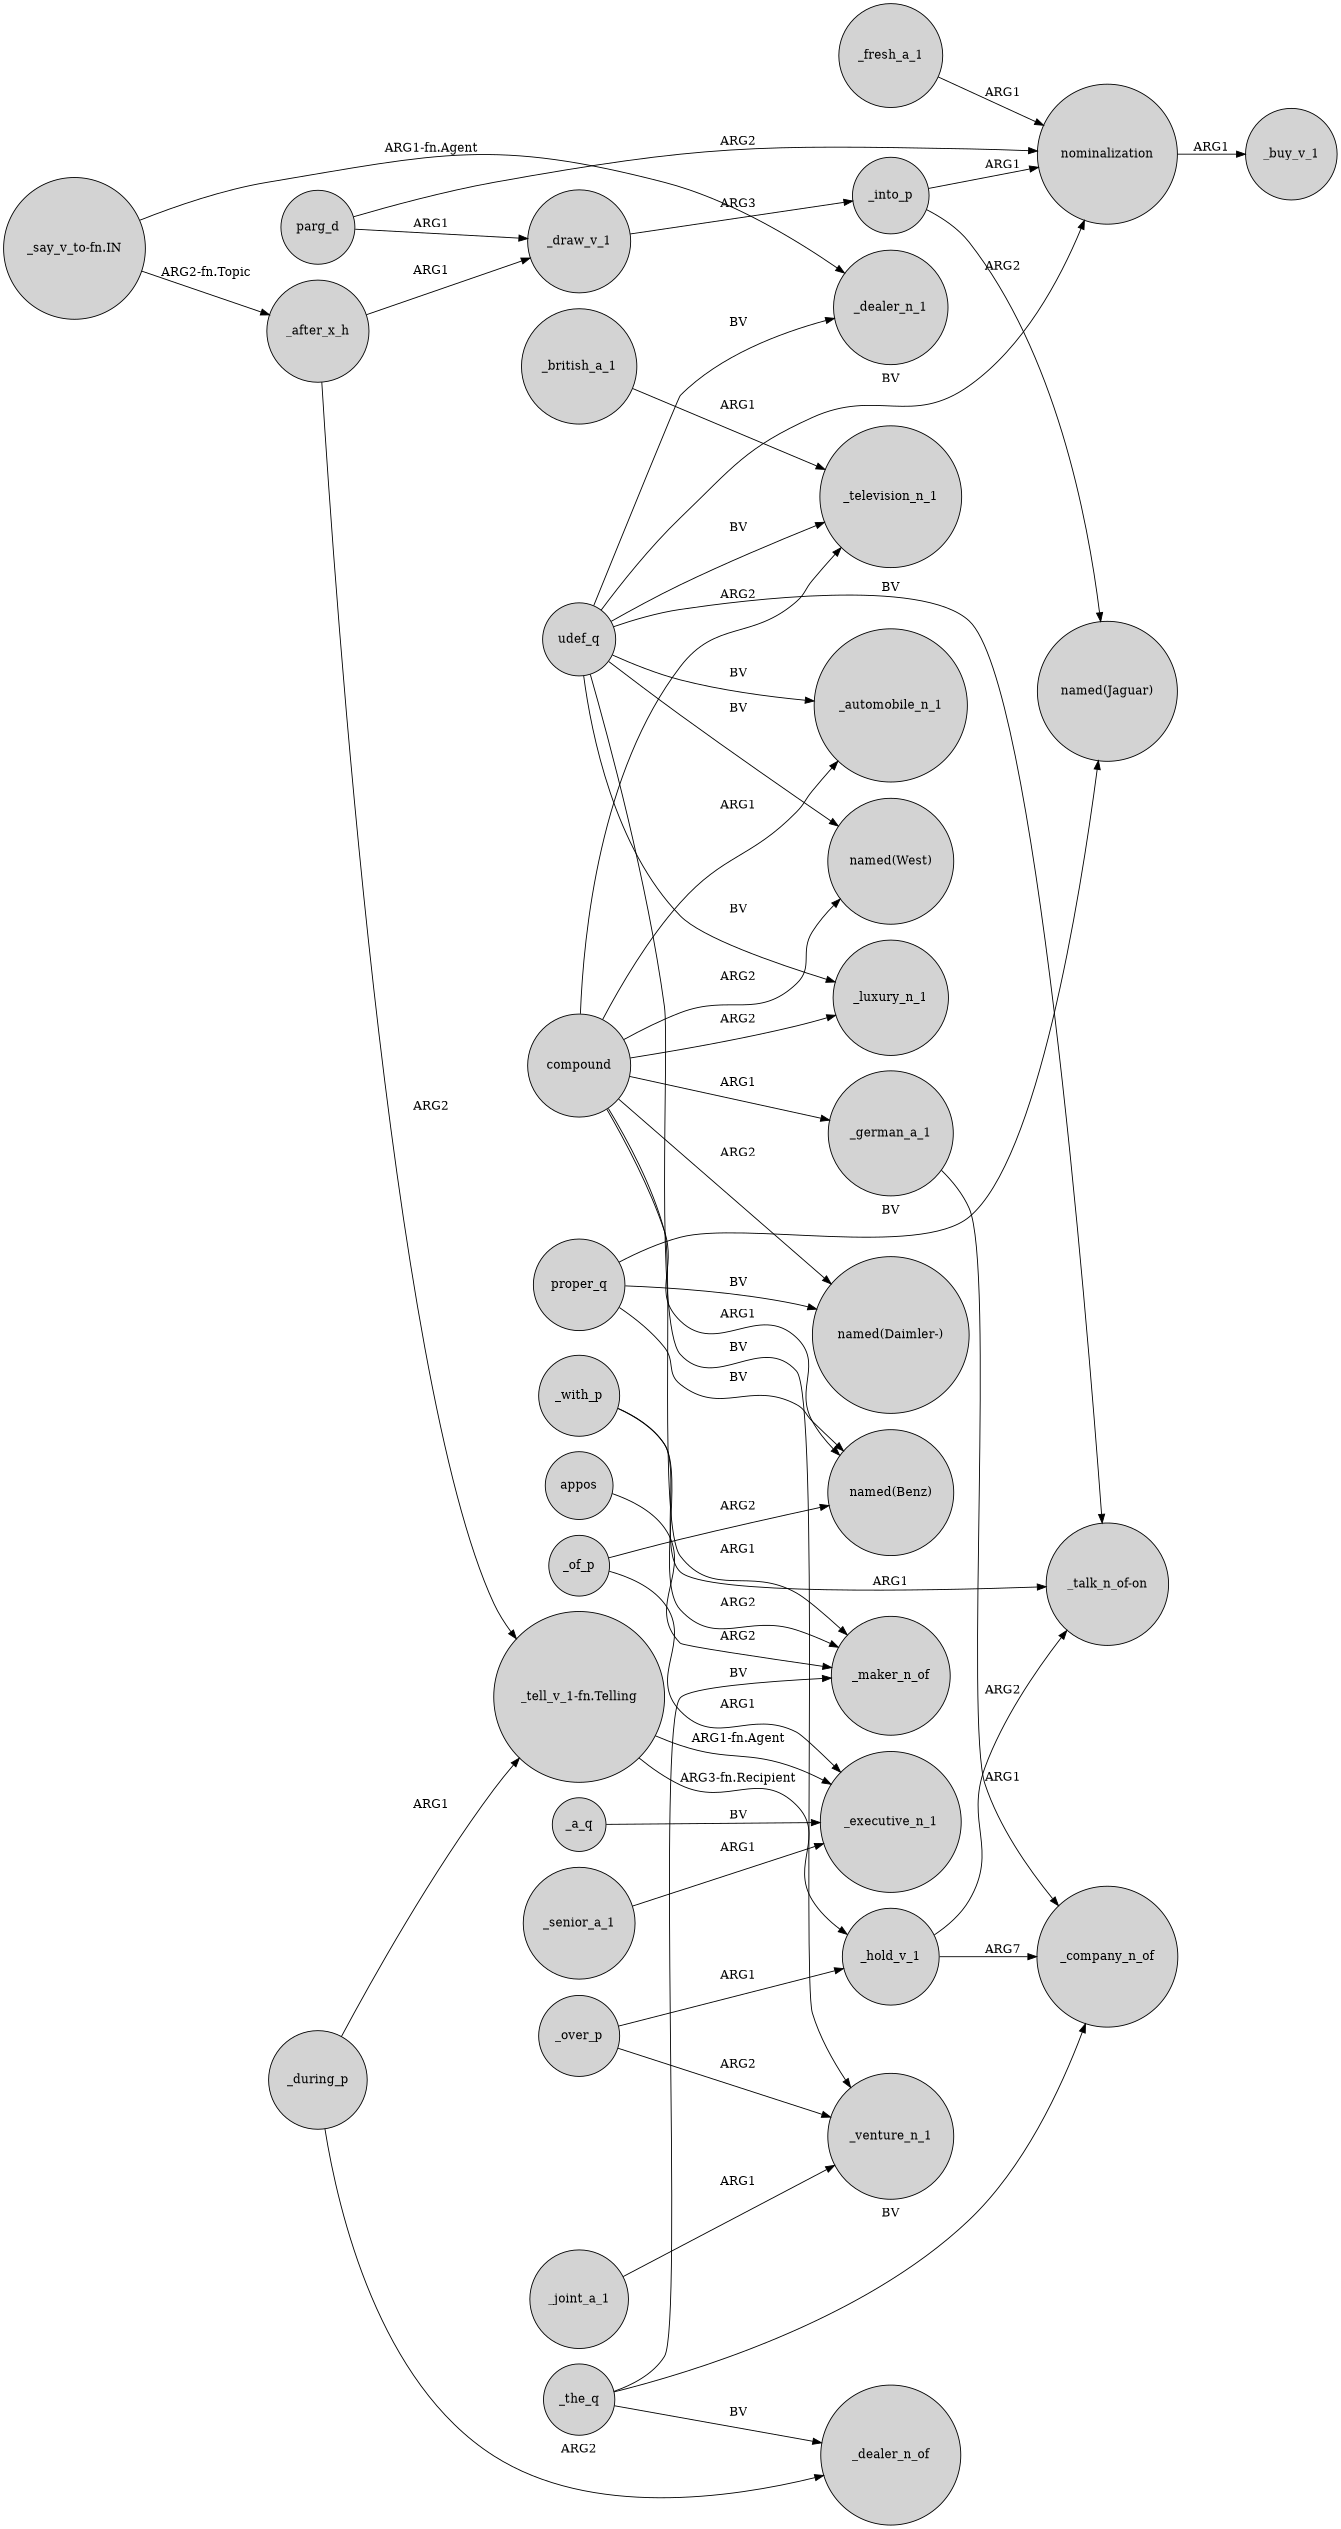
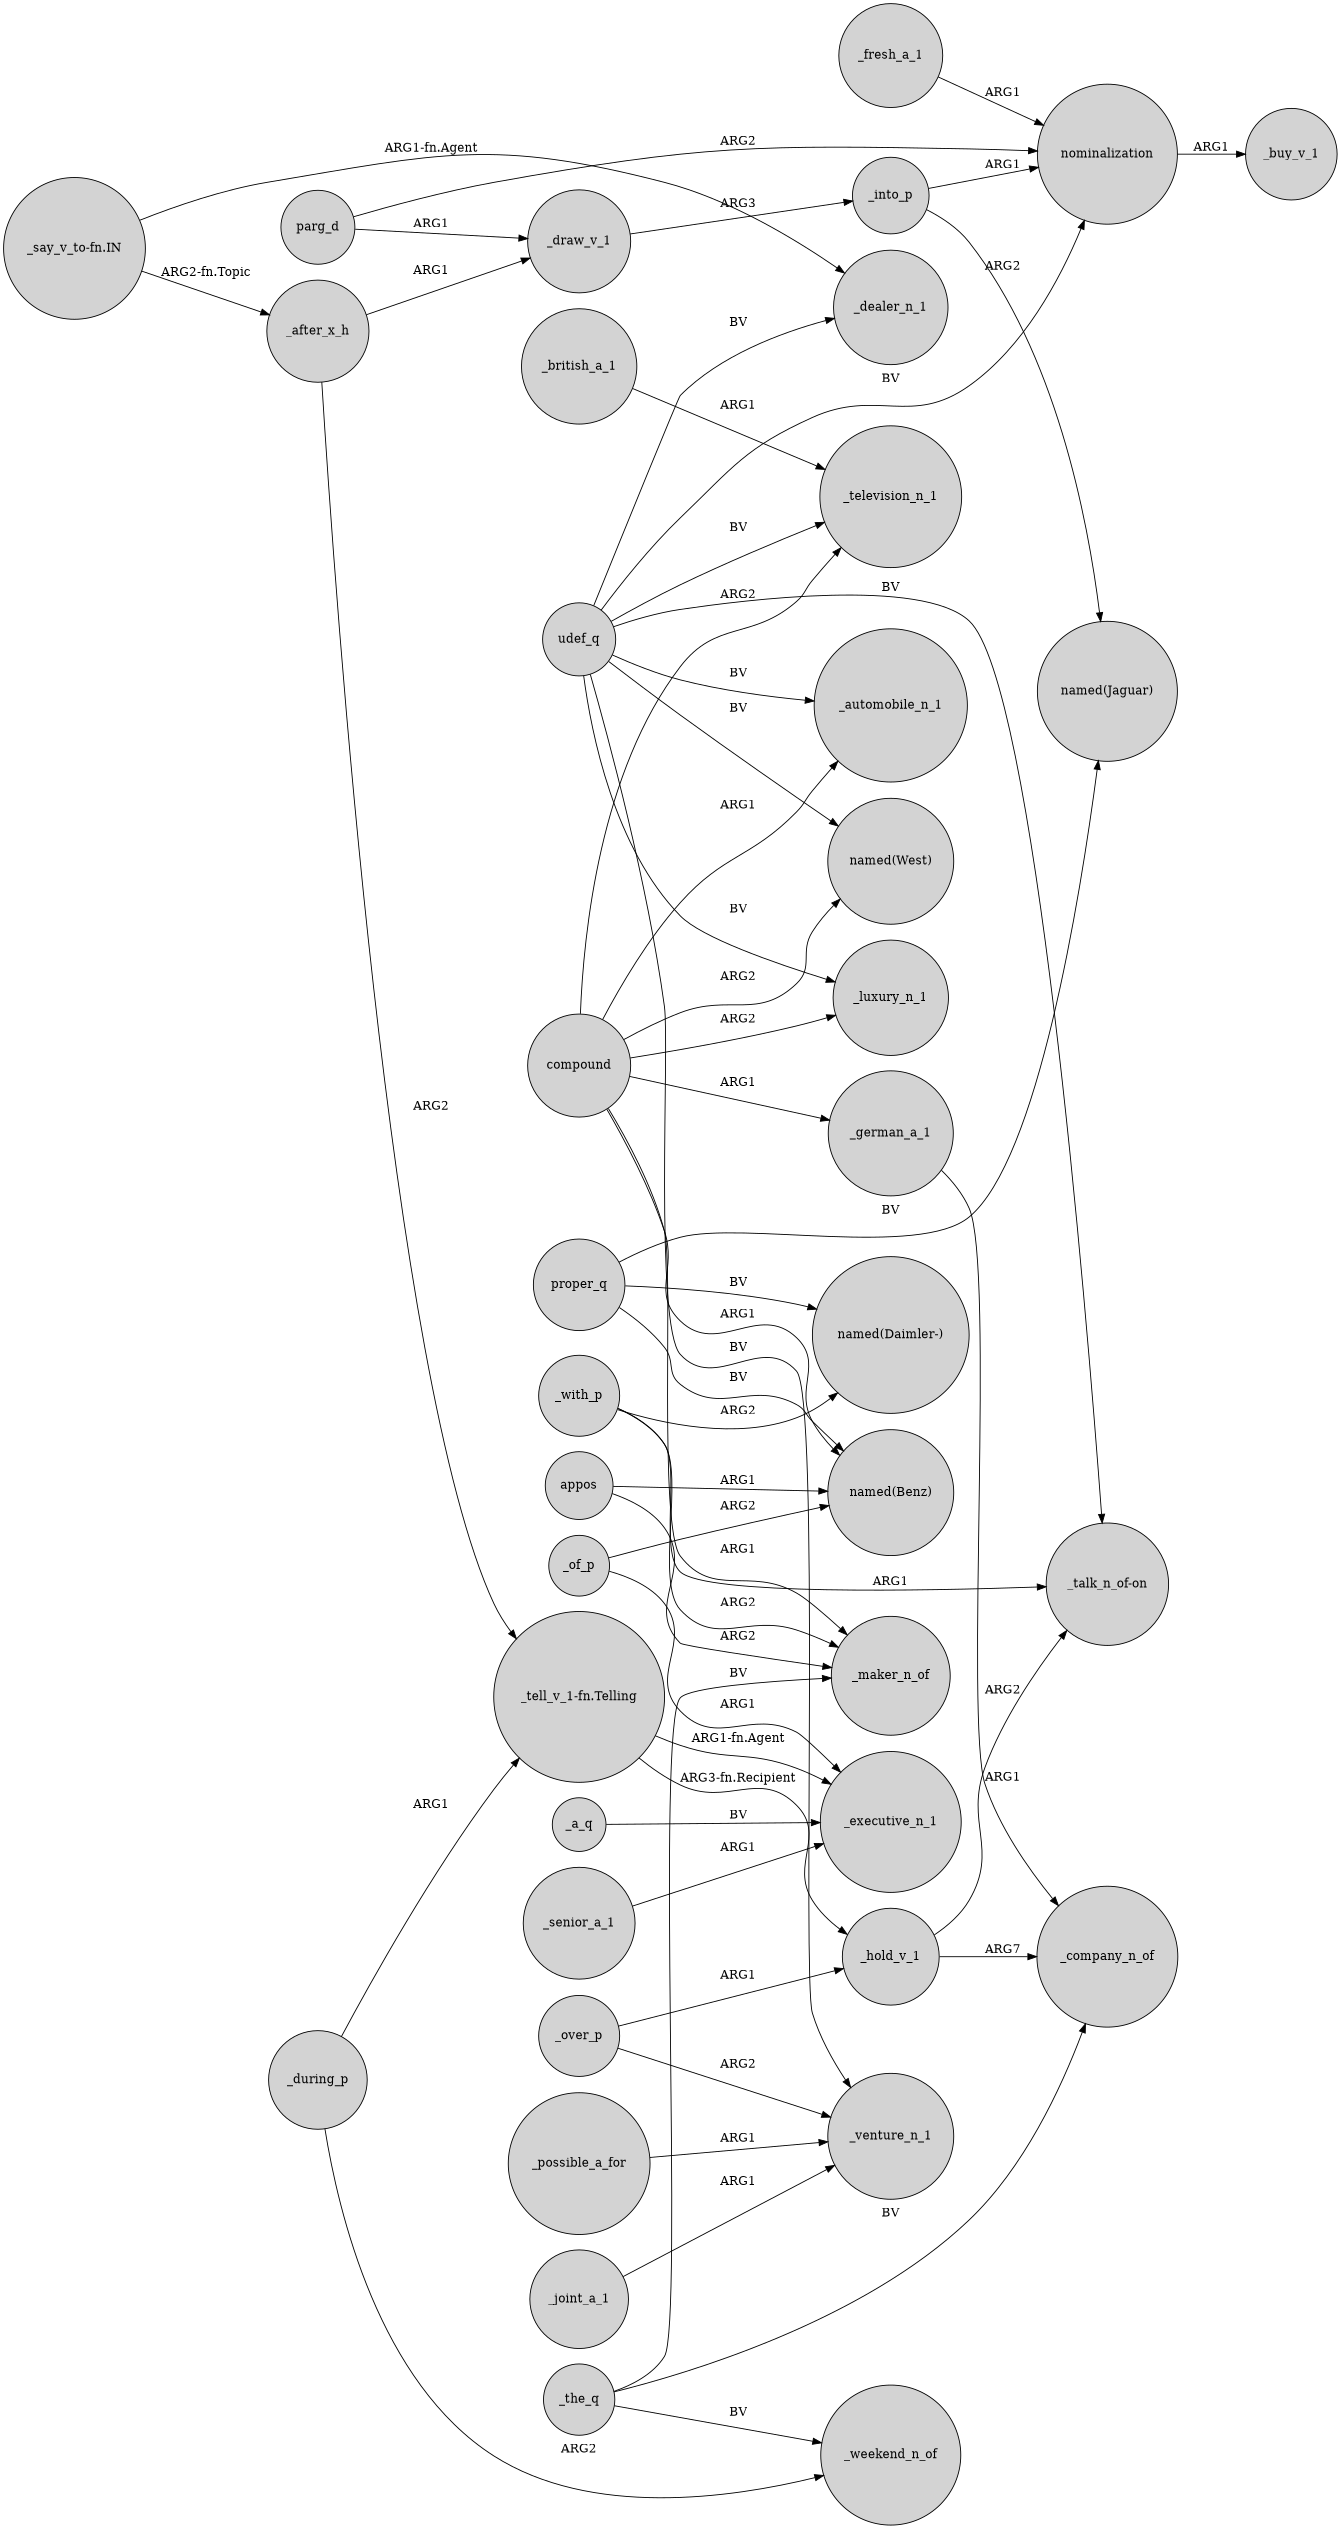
(722, 1189) -> (726, 1429)
none -> (716, 1489)
none -> (579, 2164)
(891, 2455) -> (891, 2455)
